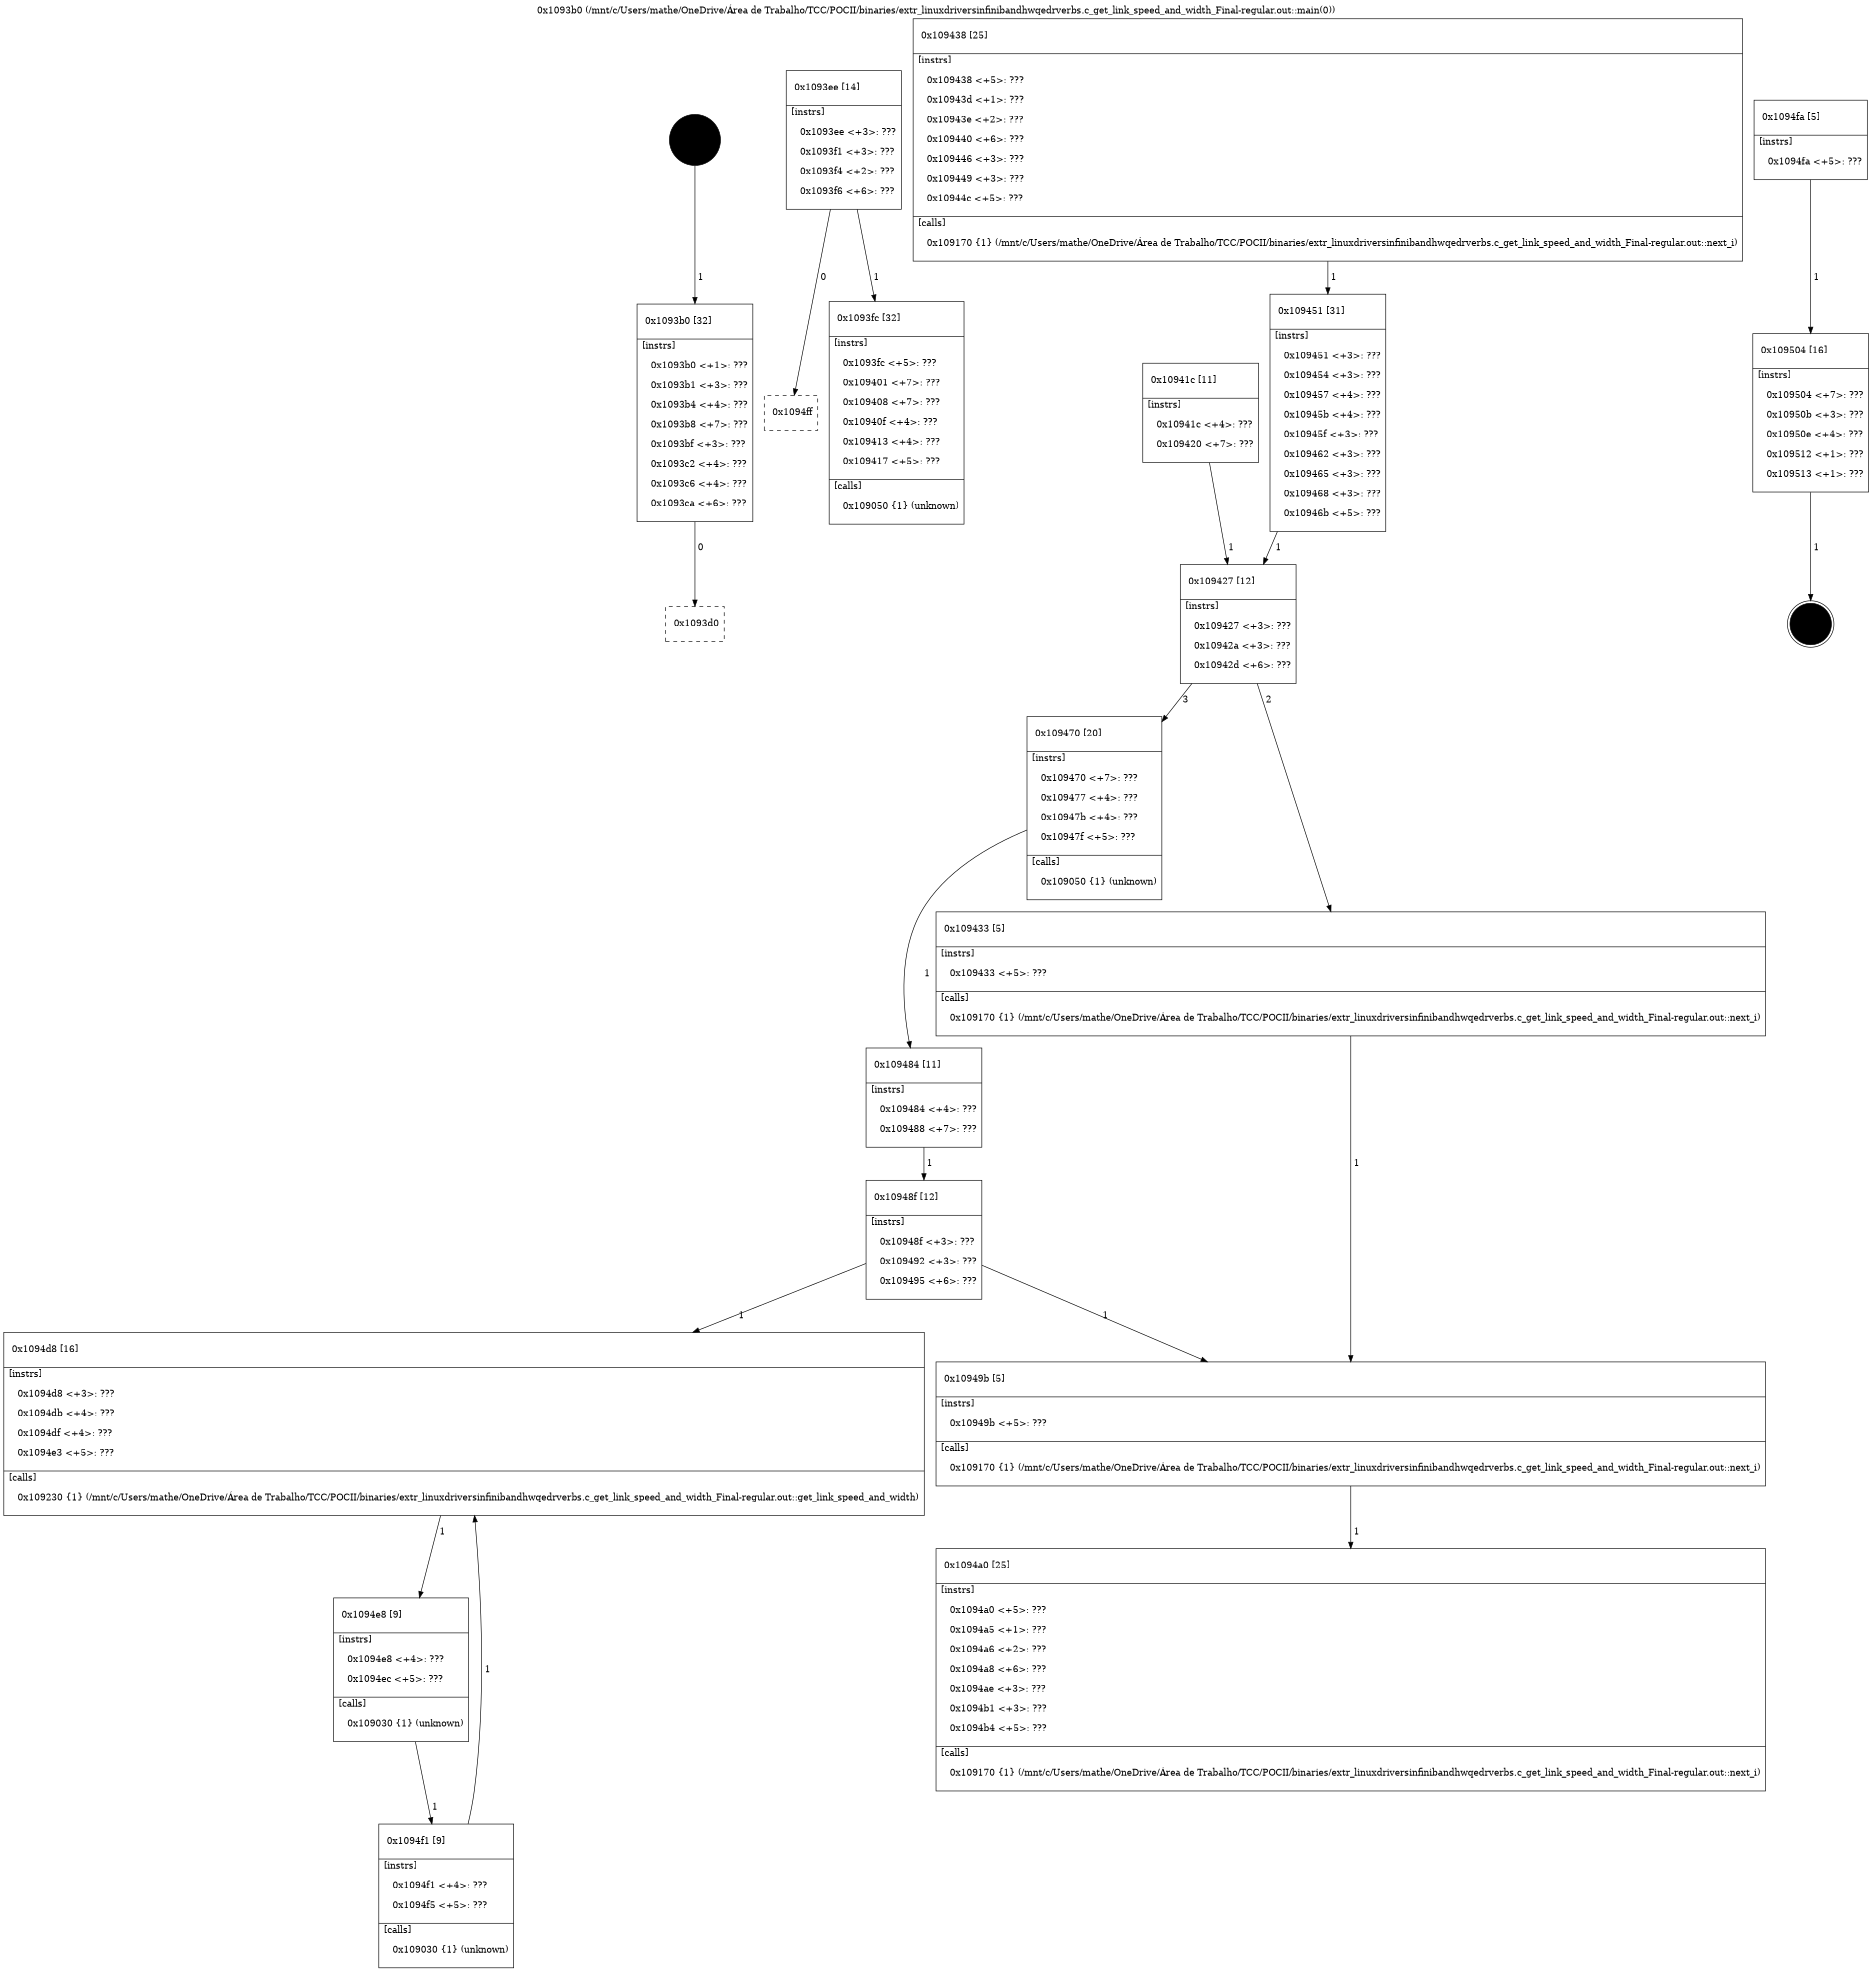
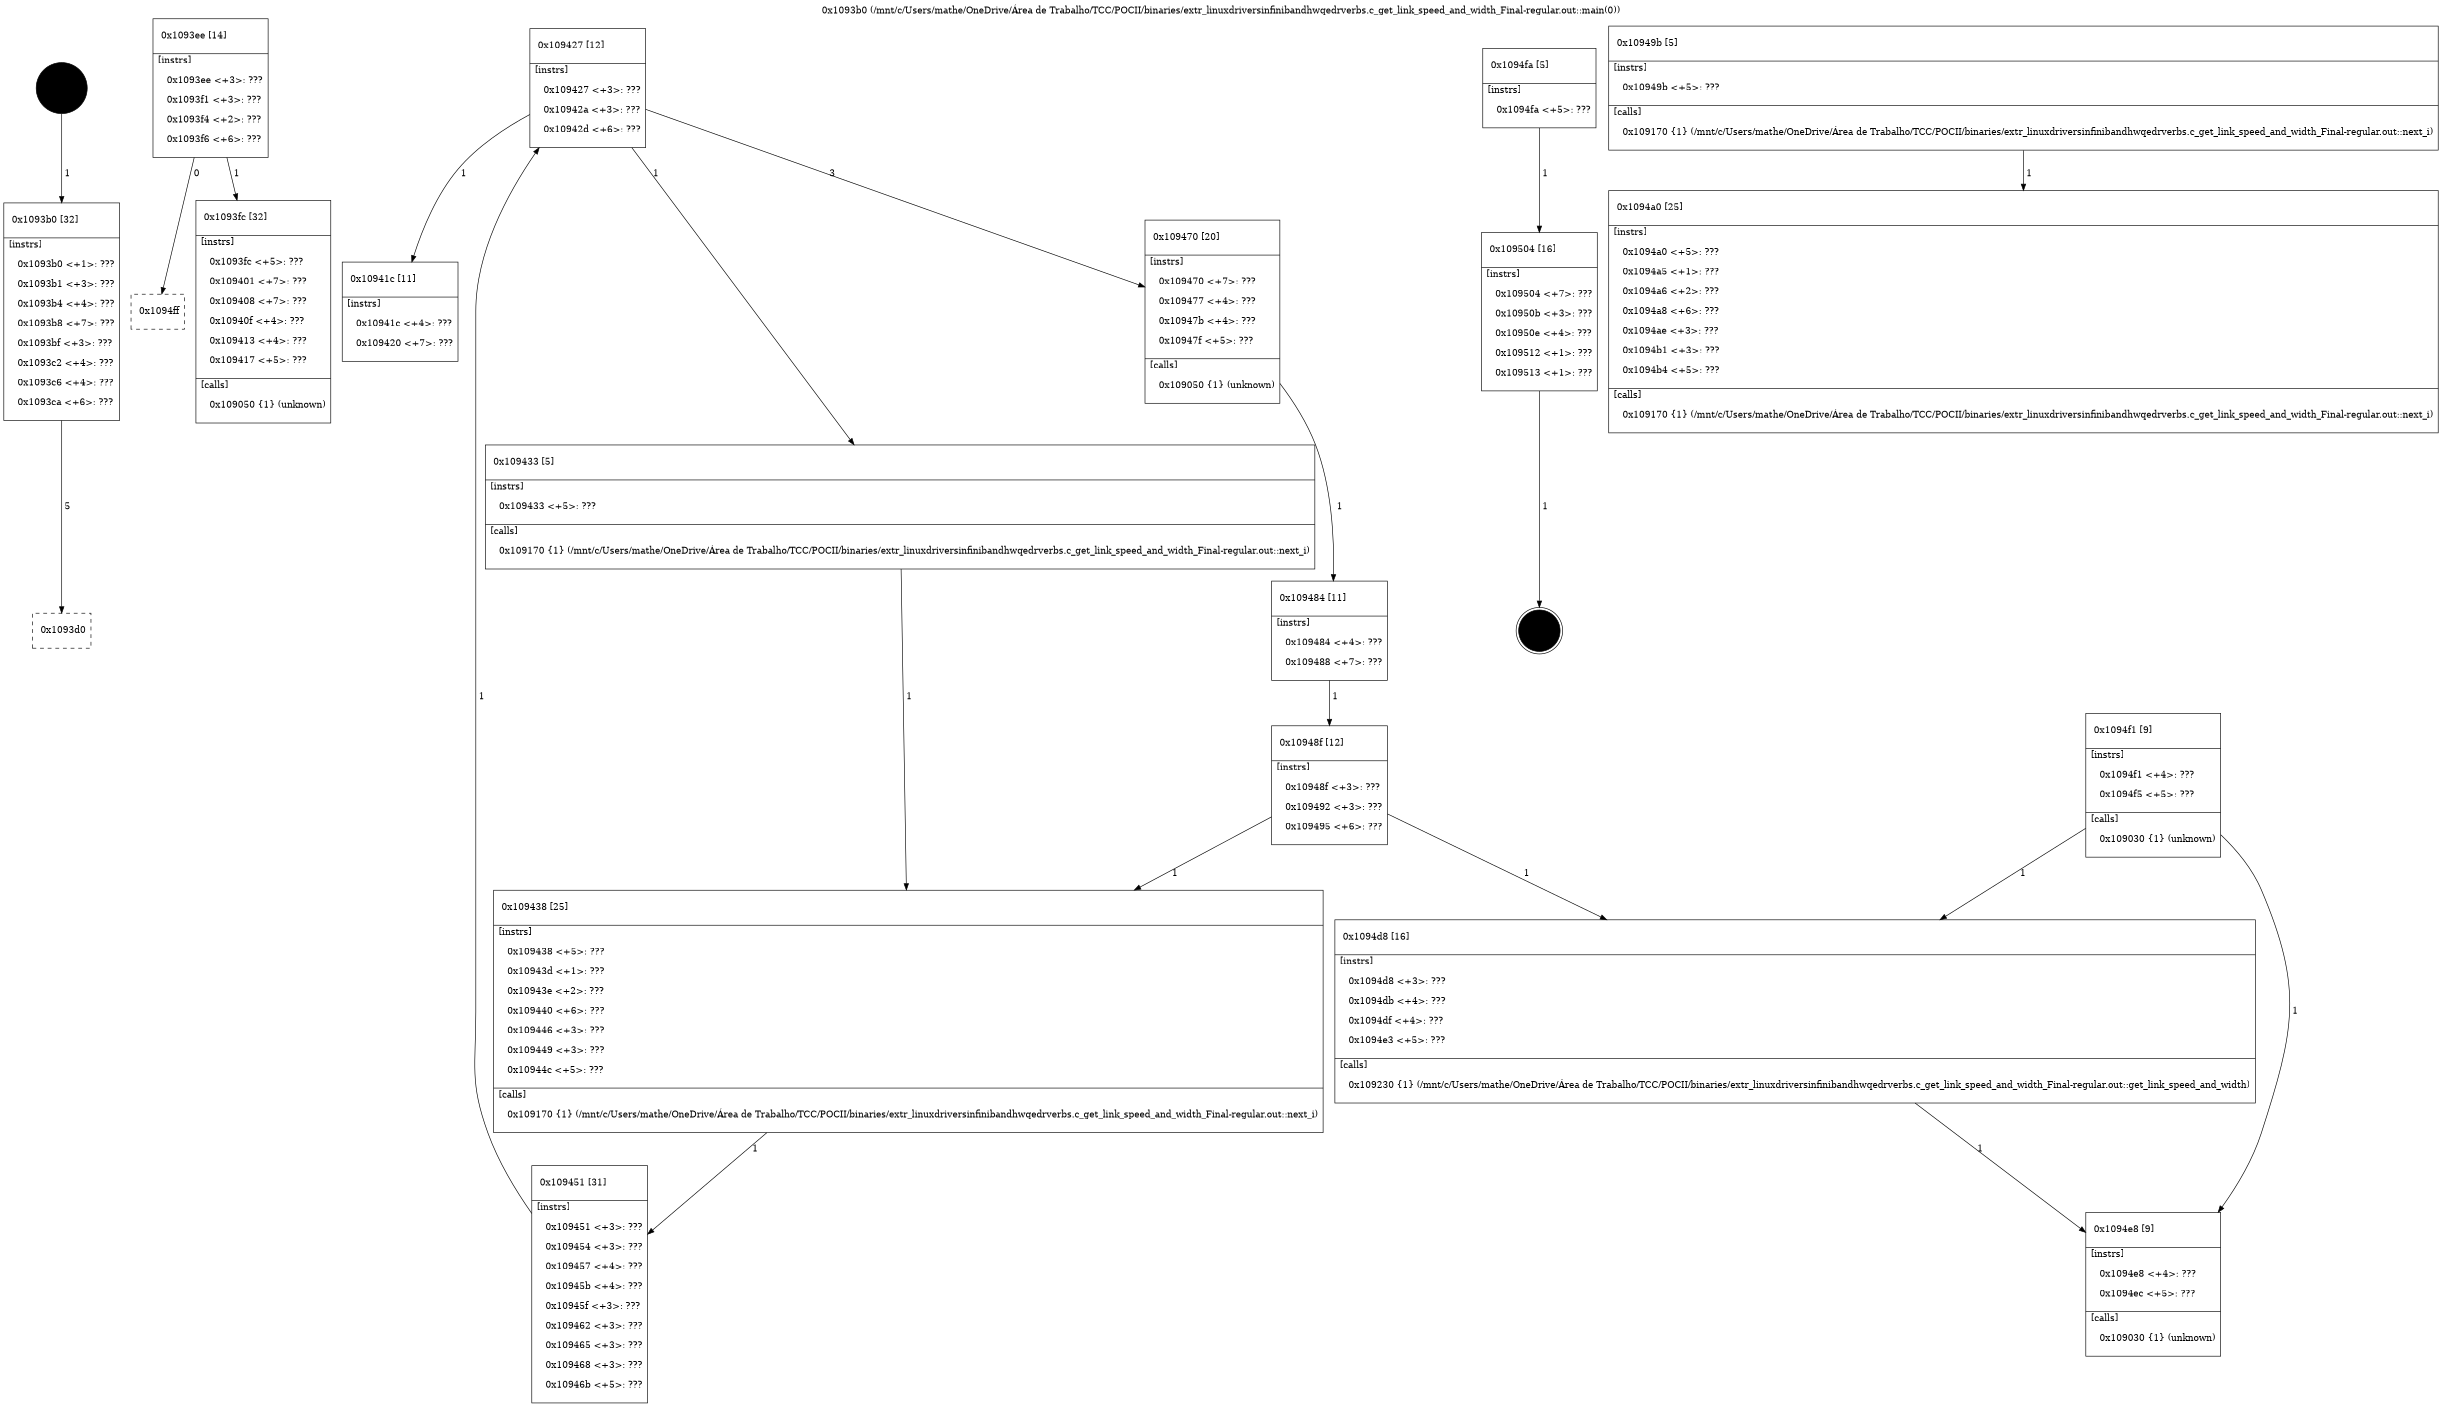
(1218, 510) -> (456, 172)
(699, 548) -> (66, 507)
(1267, 700) -> (655, 174)
(1351, 1196) -> (904, 726)
(1092, 1312) -> (1206, 852)
(423, 1780) -> (2289, 1019)
